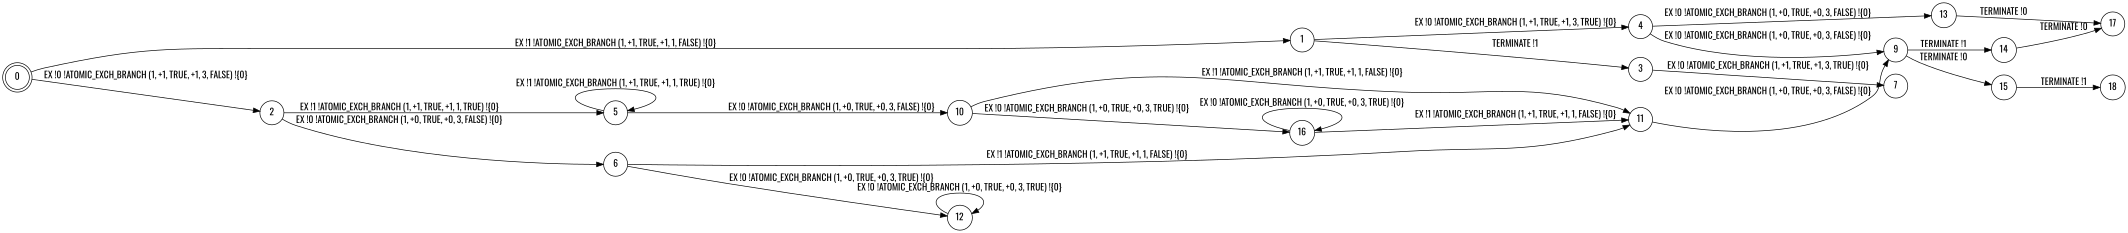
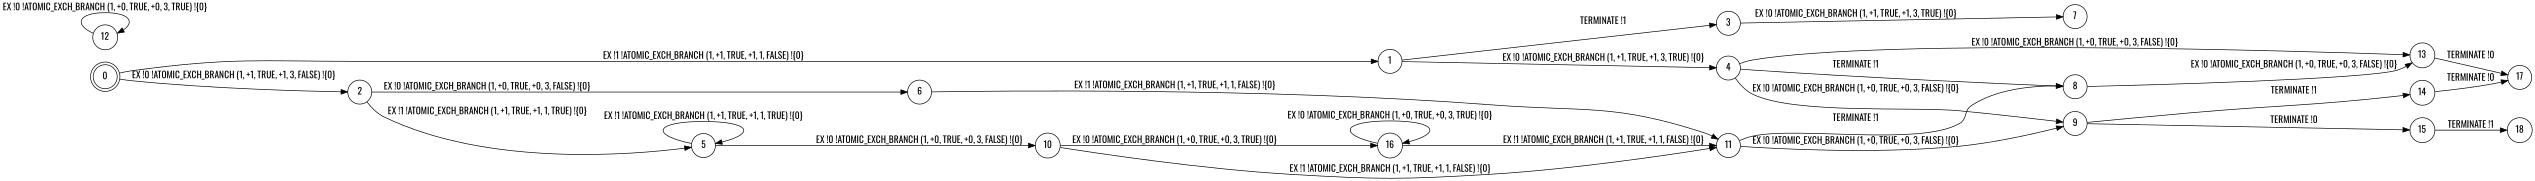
none -> (2075, 87)
(784, 192) -> none
